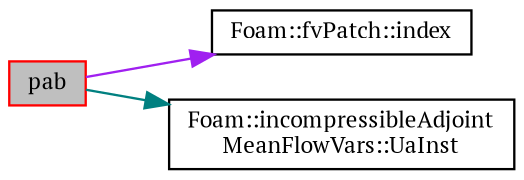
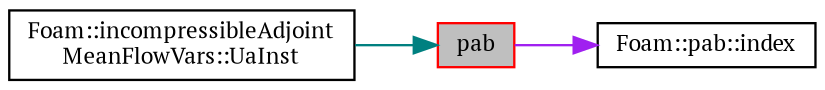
(342, 32) -> (707, 45)
(116, 95) -> (384, 45)
